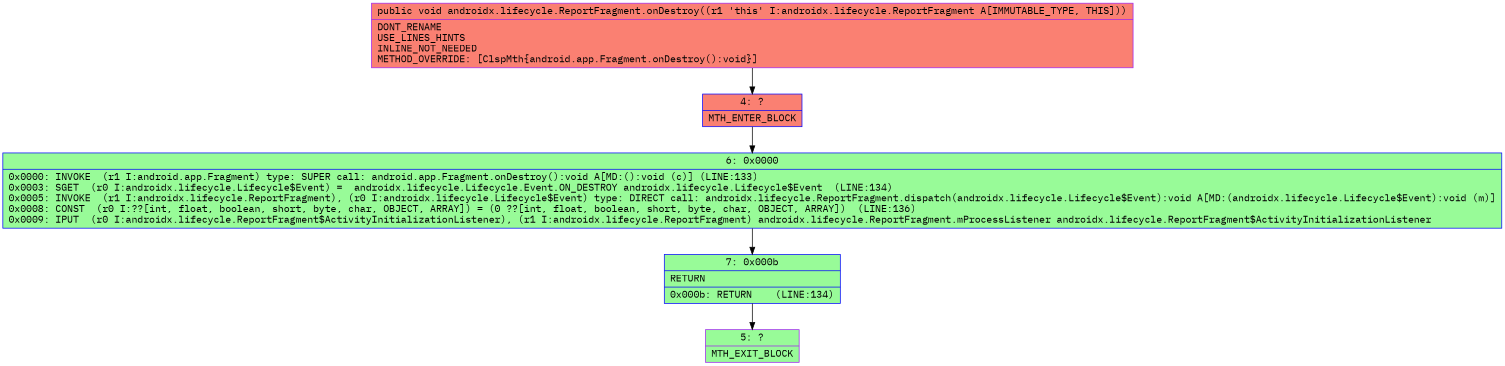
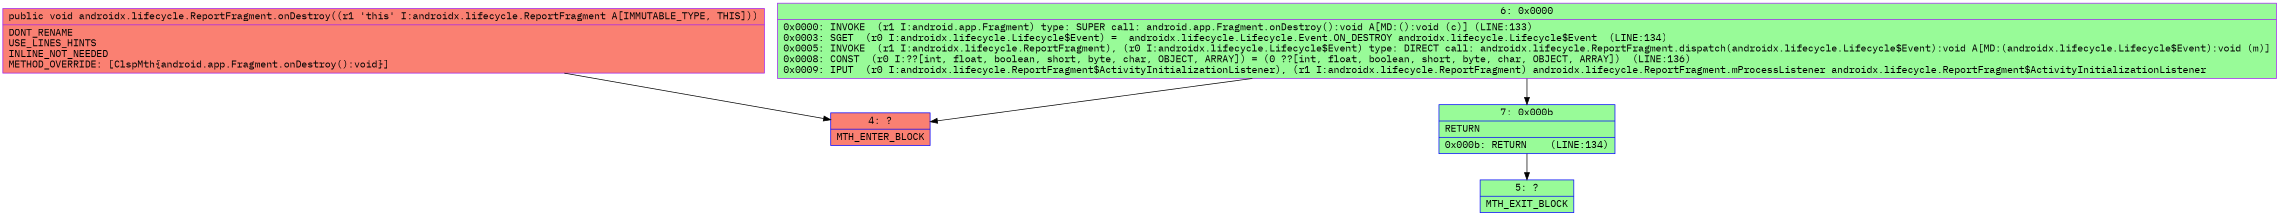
(752, 136) -> (1095, 100)
(752, 191) -> (1527, 41)
(752, 346) -> (1527, 196)
